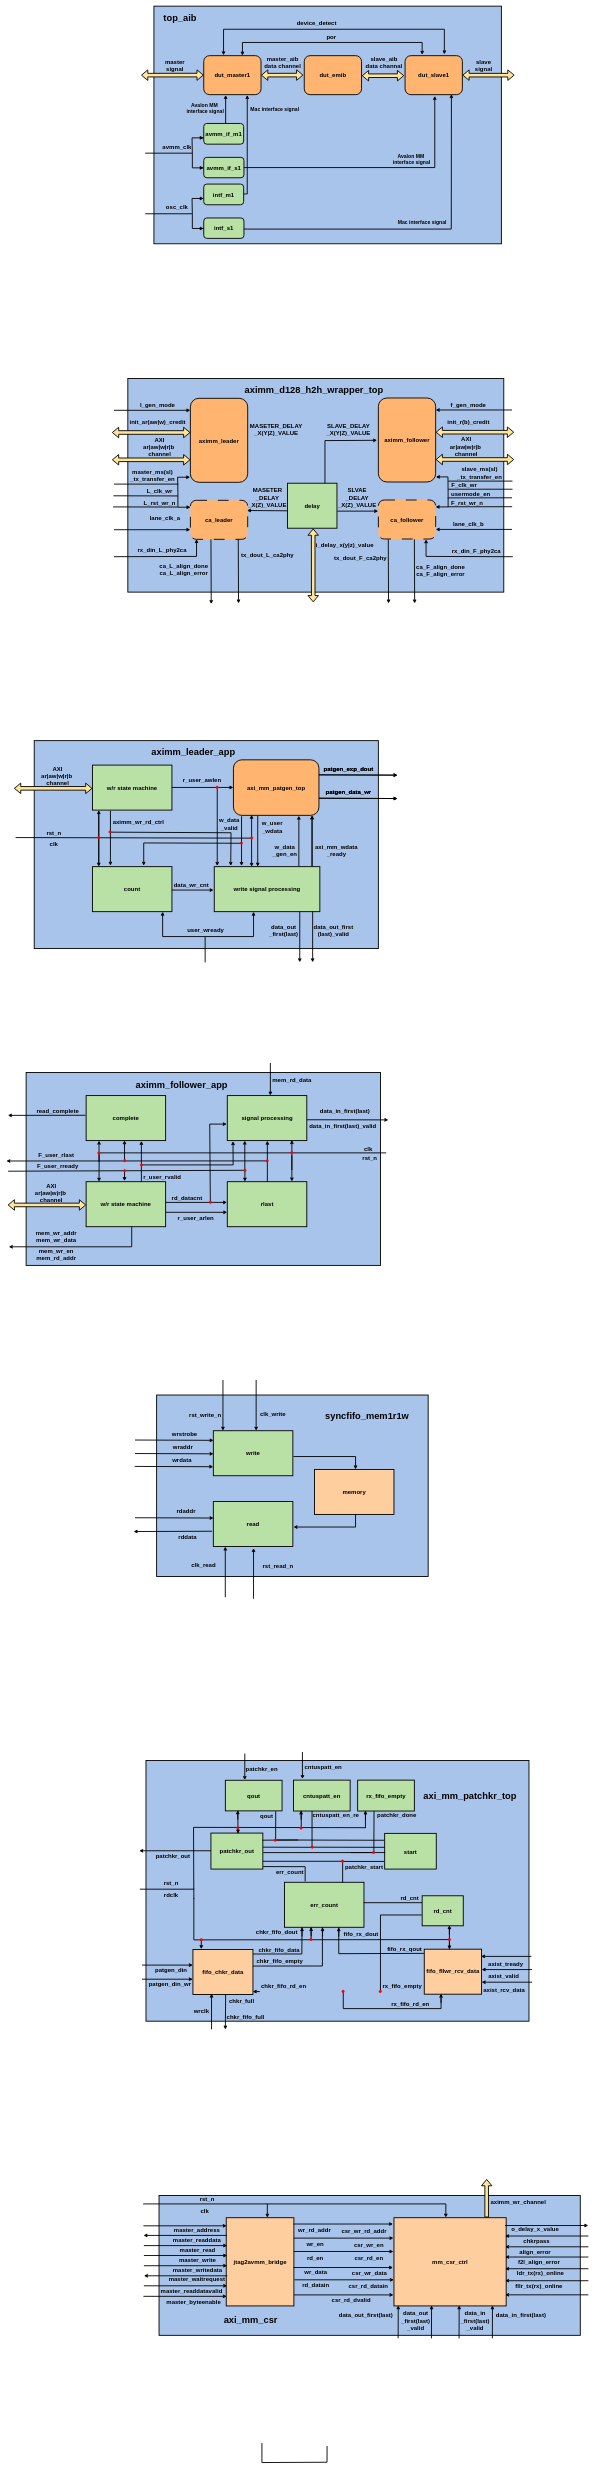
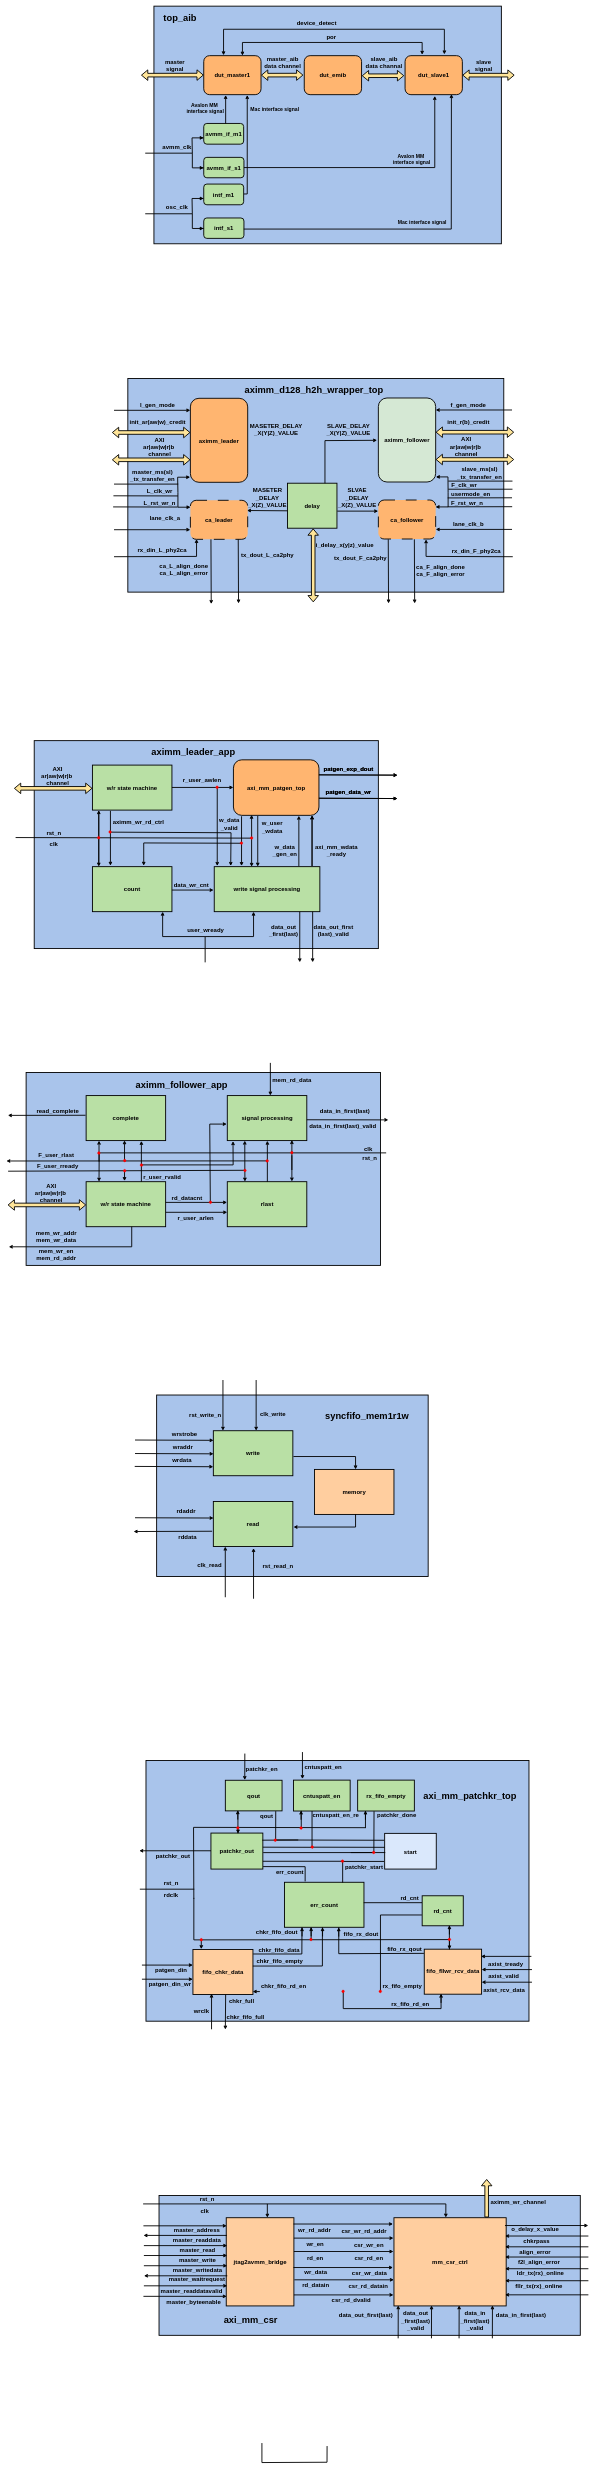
(407, 440) -> (407, 440)
(203, 1565) -> (209, 1565)
(410, 1851) -> (410, 1851)
